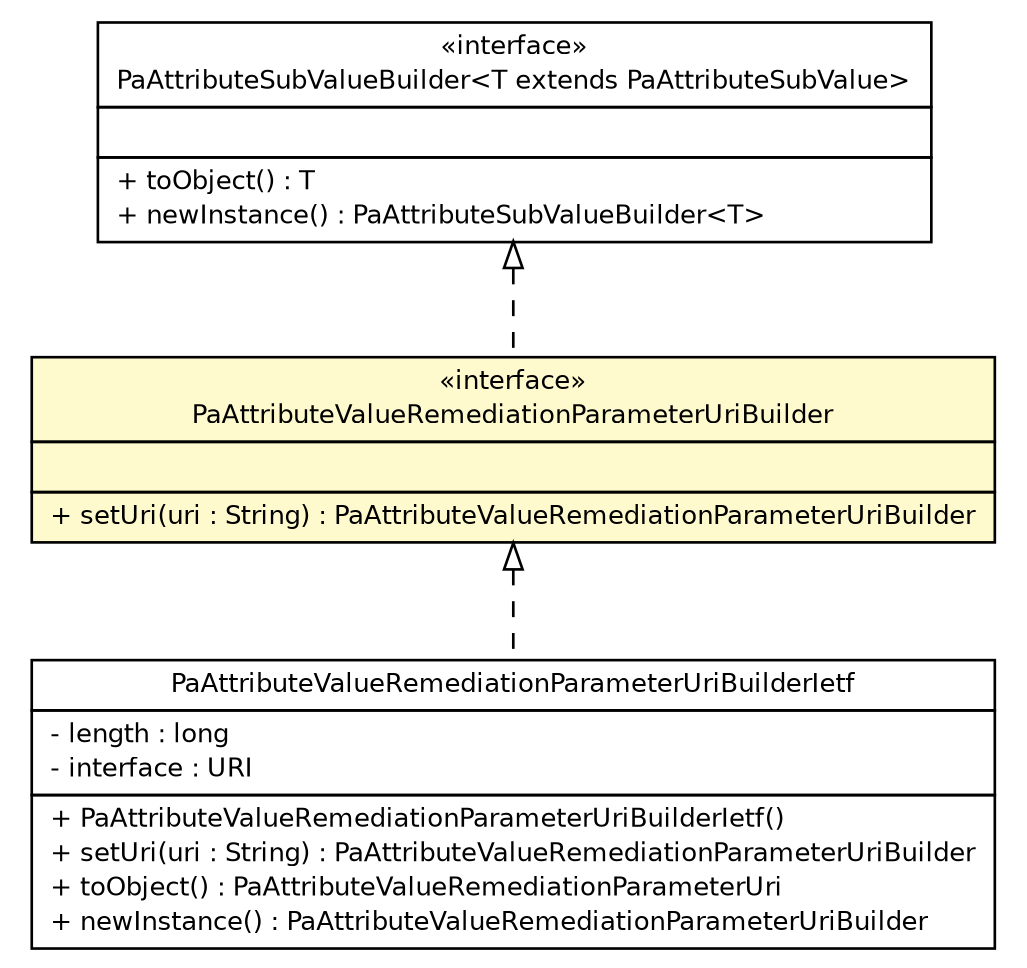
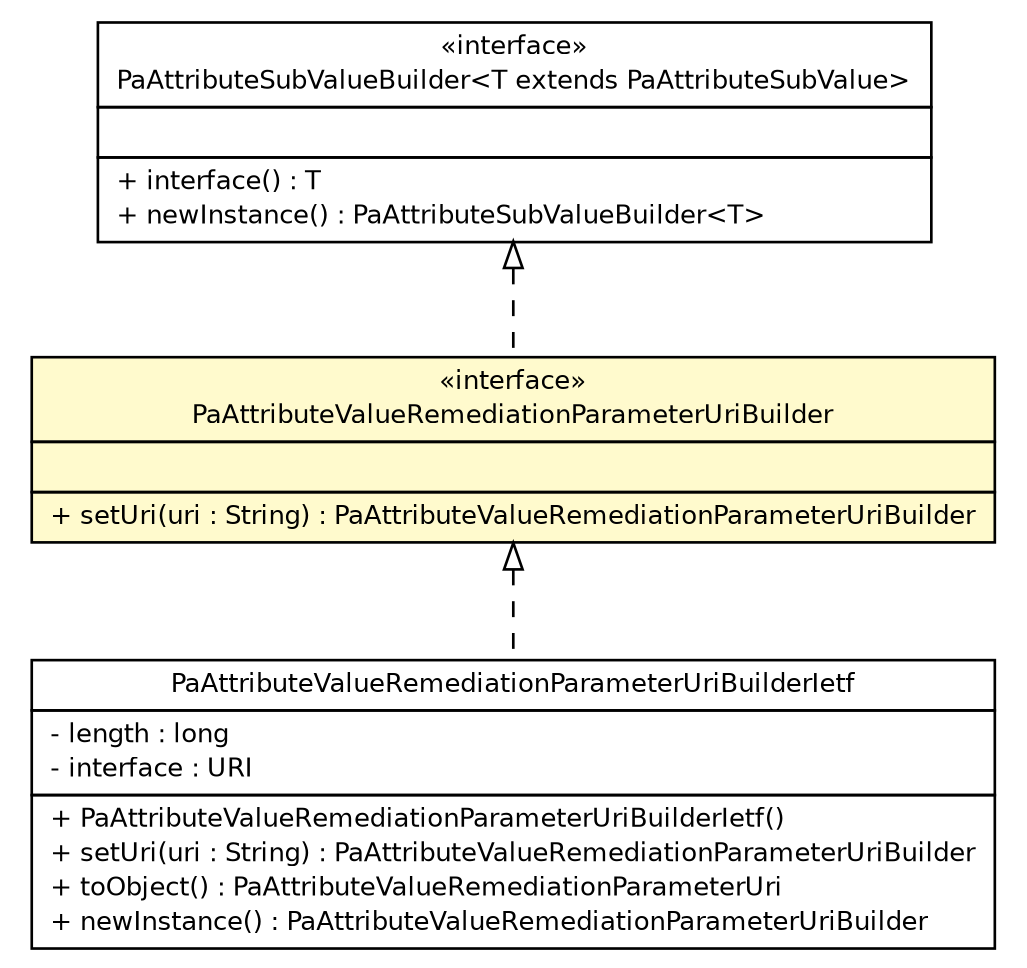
(217, 181) -> (220, 181)
